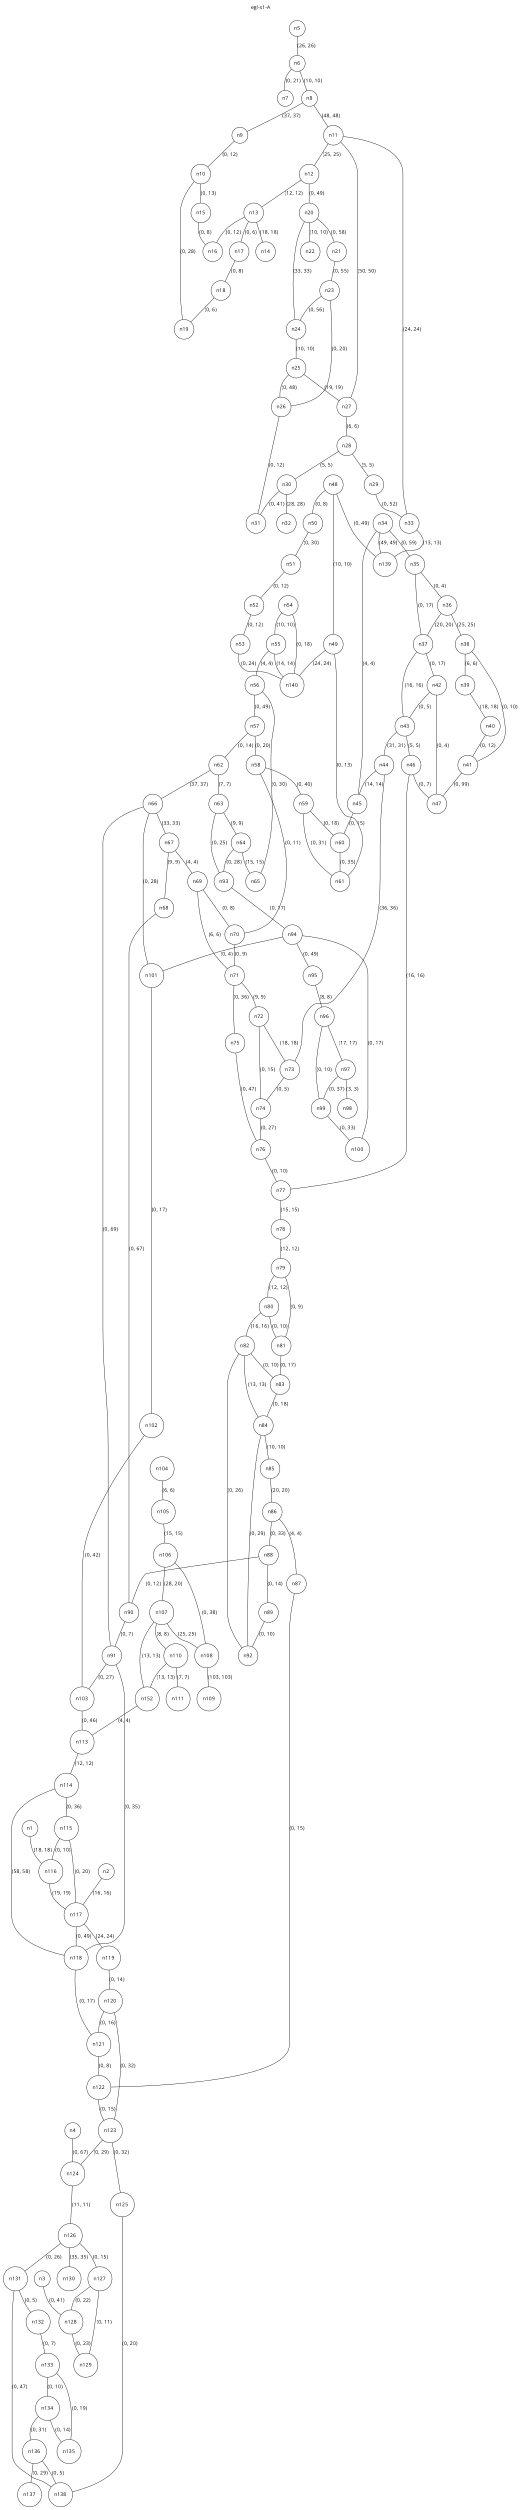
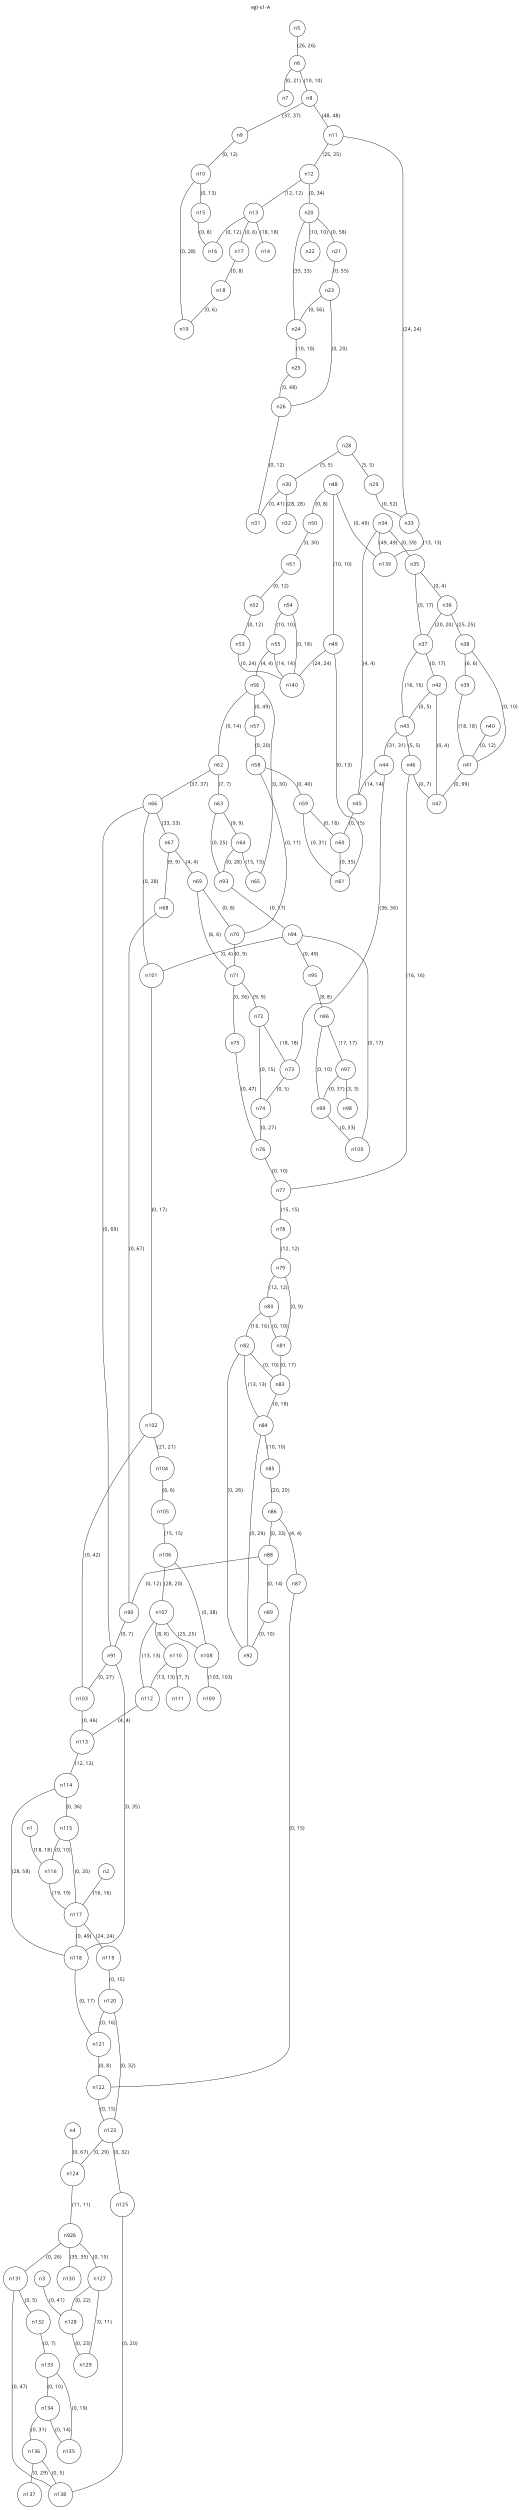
(317, 193) -> (317, 193)
(347, 407) -> none
(478, 706) -> (458, 726)
(236, 745) -> (224, 720)
none -> (157, 1447)
(147, 1699) -> (147, 1699)
(21, 1872) -> (21, 1872)
(117, 1980) -> (117, 1980)
(70, 2236) -> (70, 2236)
